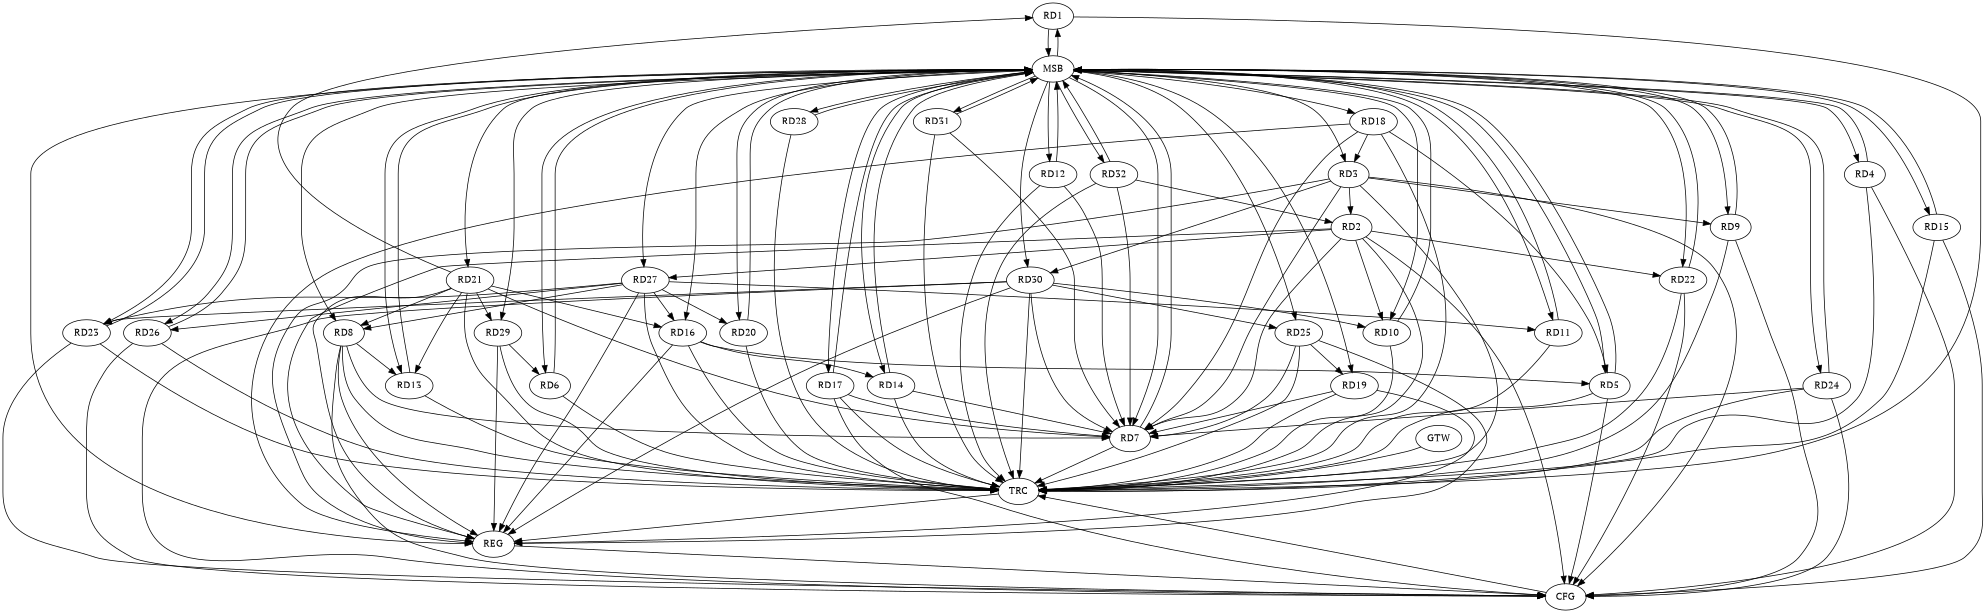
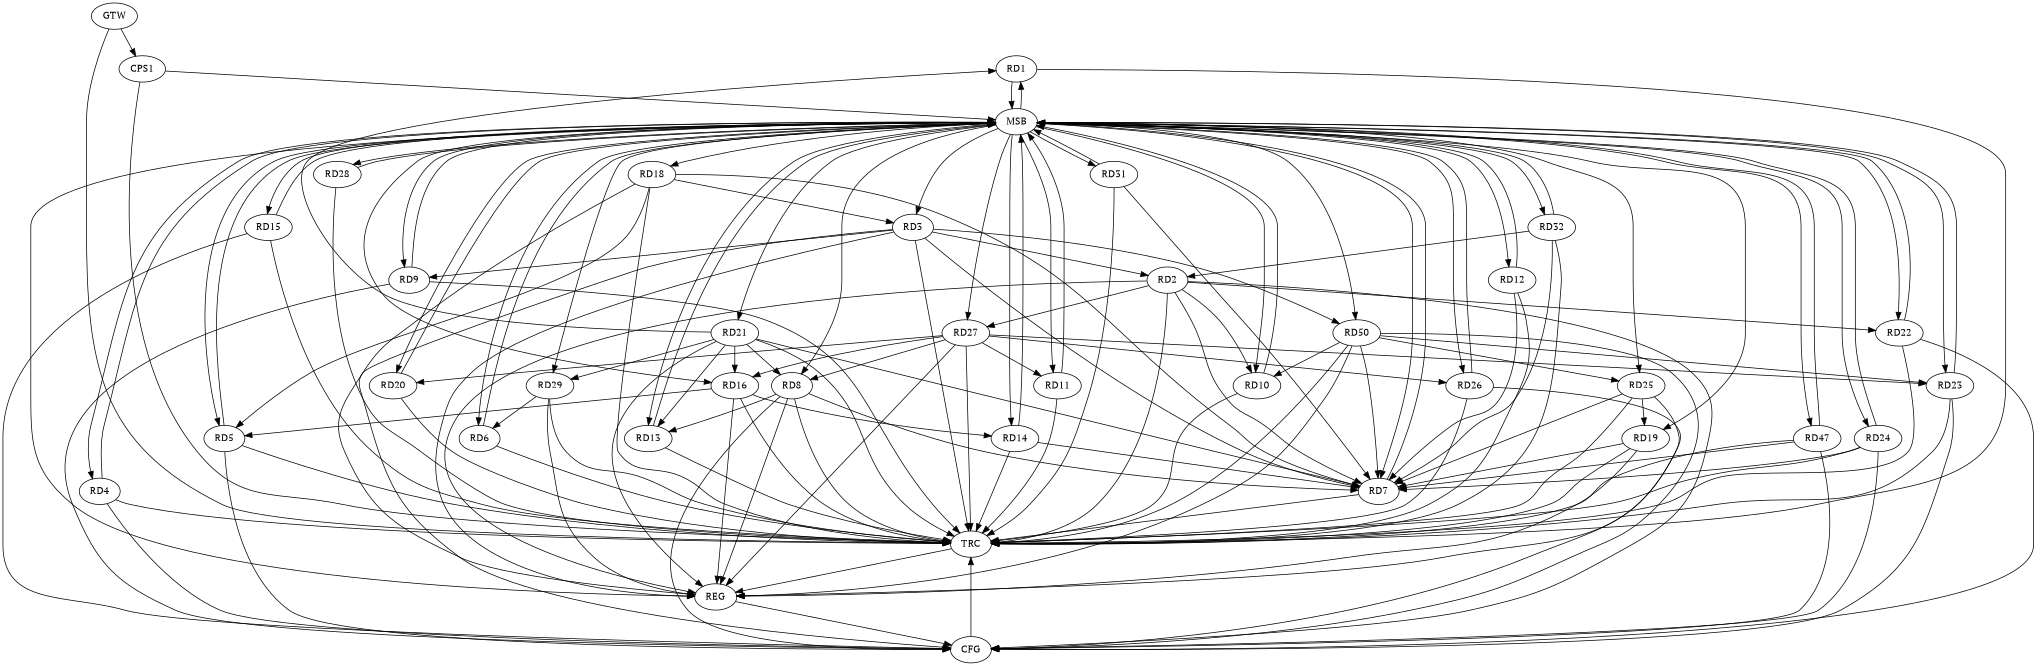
none -> (142, 69)
(1030, 280) -> (1357, 333)
(830, 386) -> (1817, 439)
